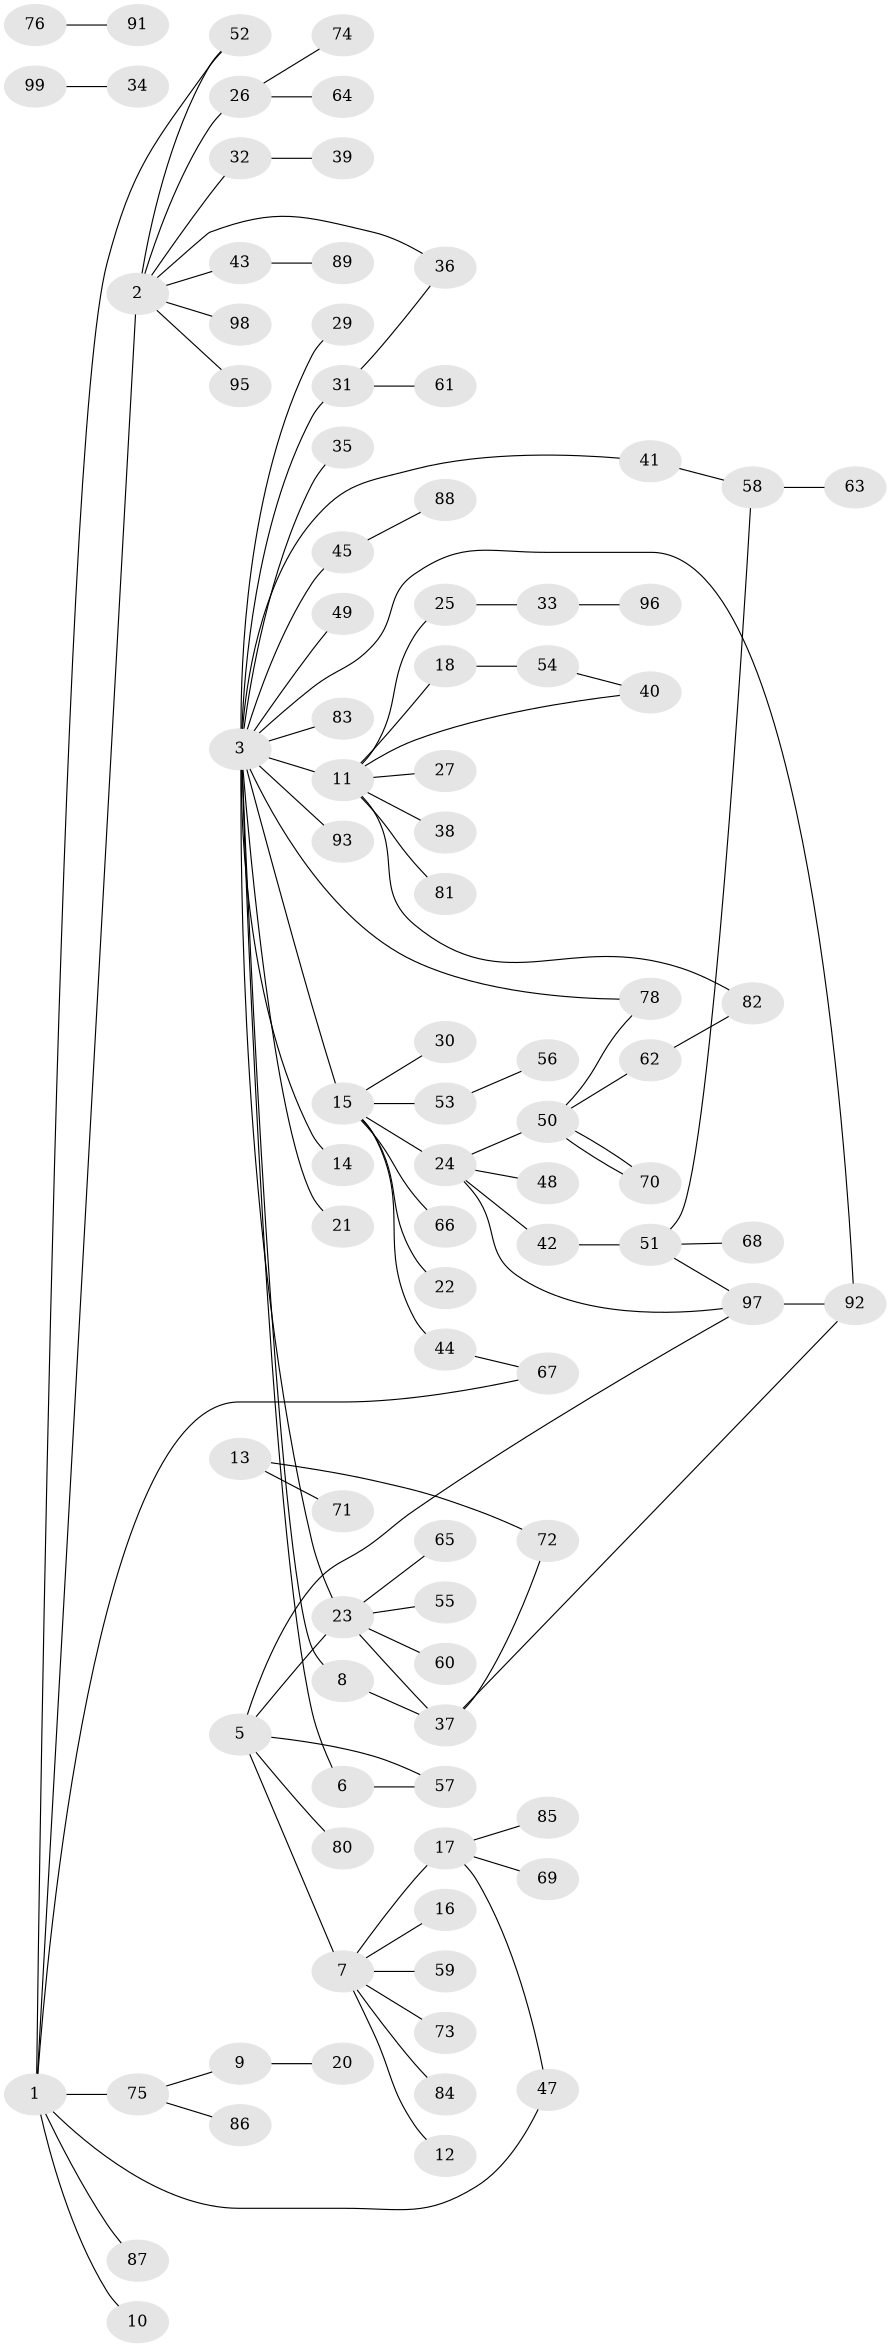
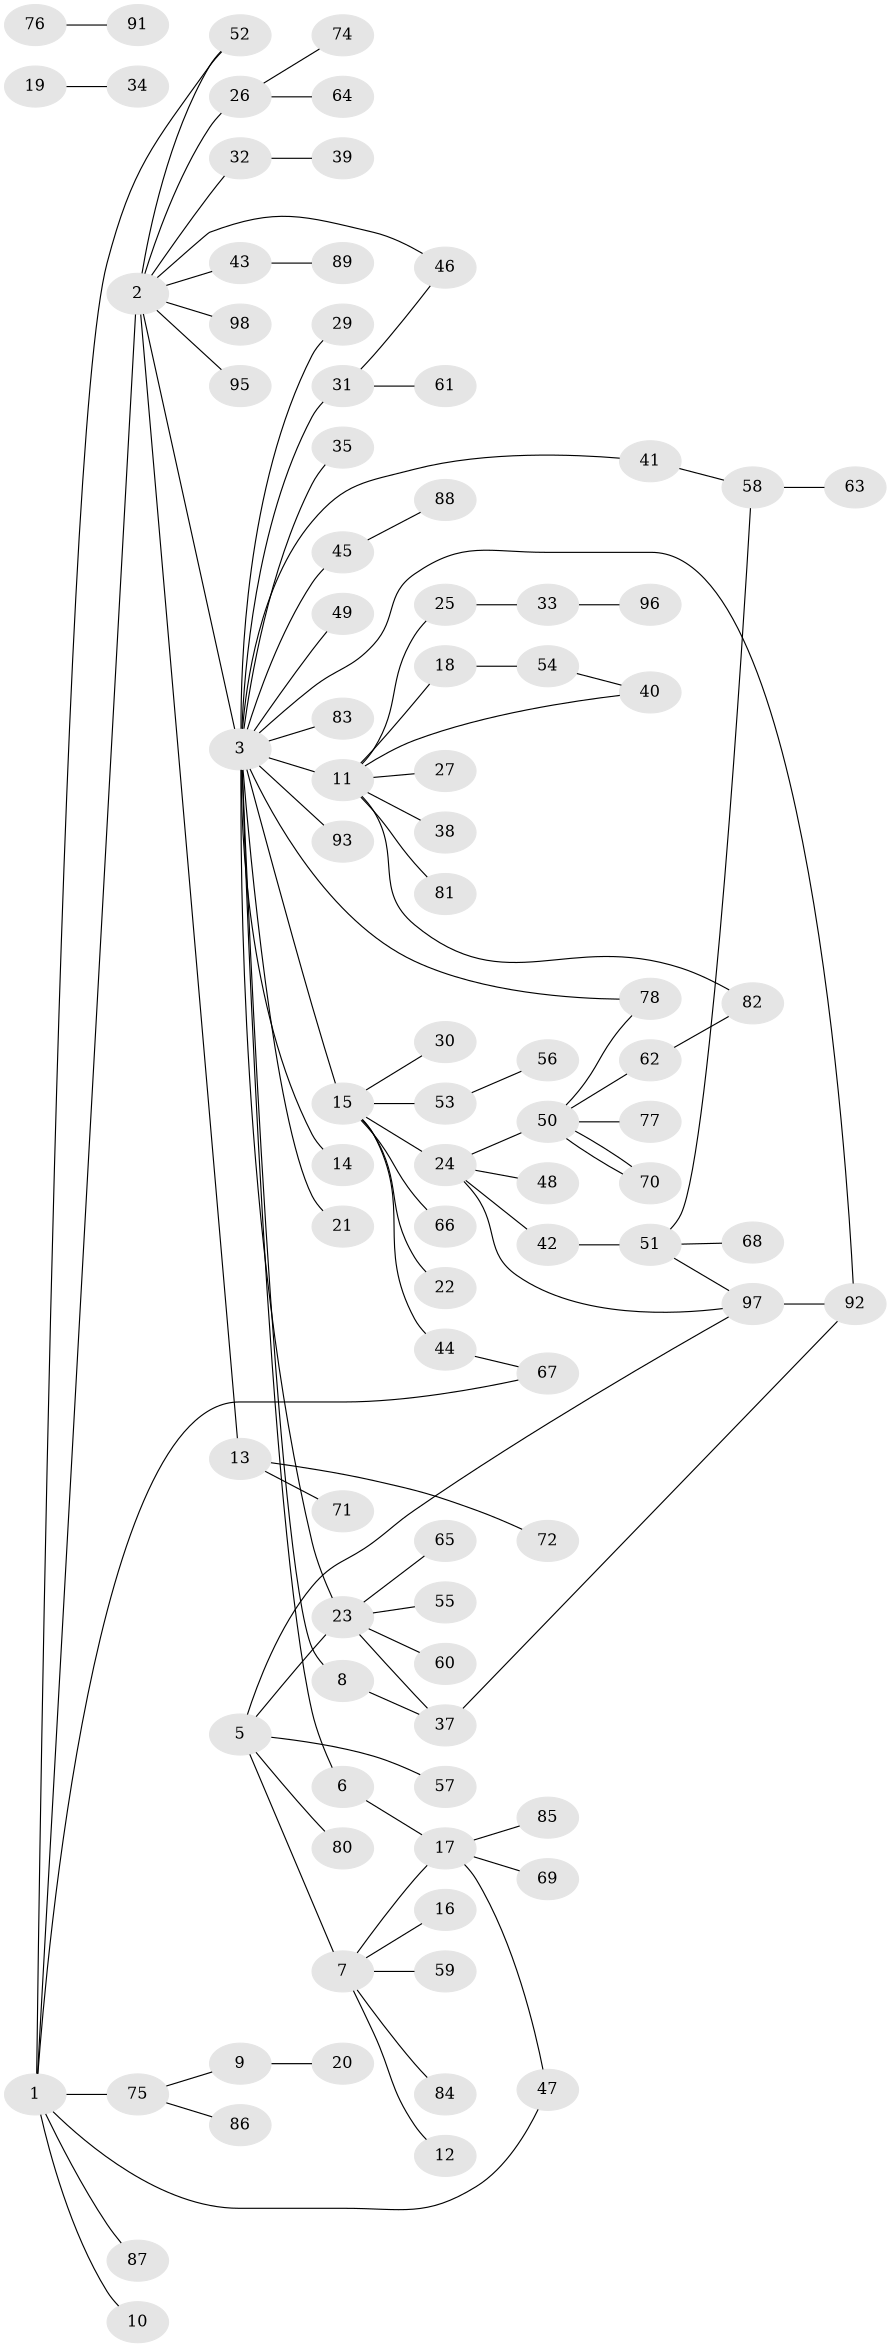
(35, 87) -> (35, 87)
(445, 268) -> (445, 268)
none -> (189, 521)
none -> (189, 876)
none -> (650, 1122)
(508, 1638) -> none
(394, 1787) -> (394, 1818)
(445, 2033) -> none
